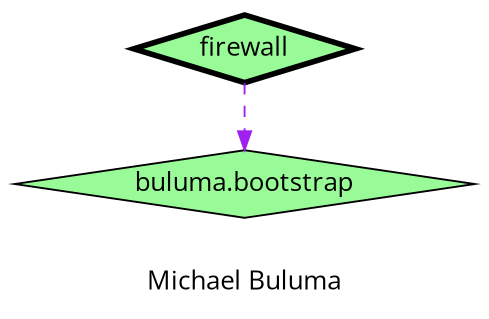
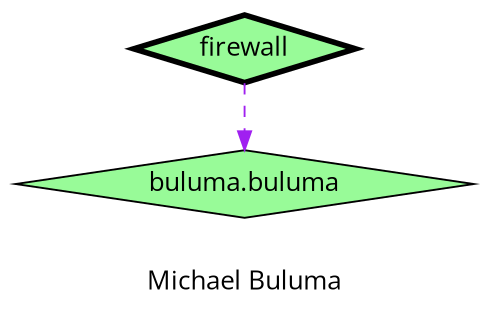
(245, 184) -> (245, 184)
